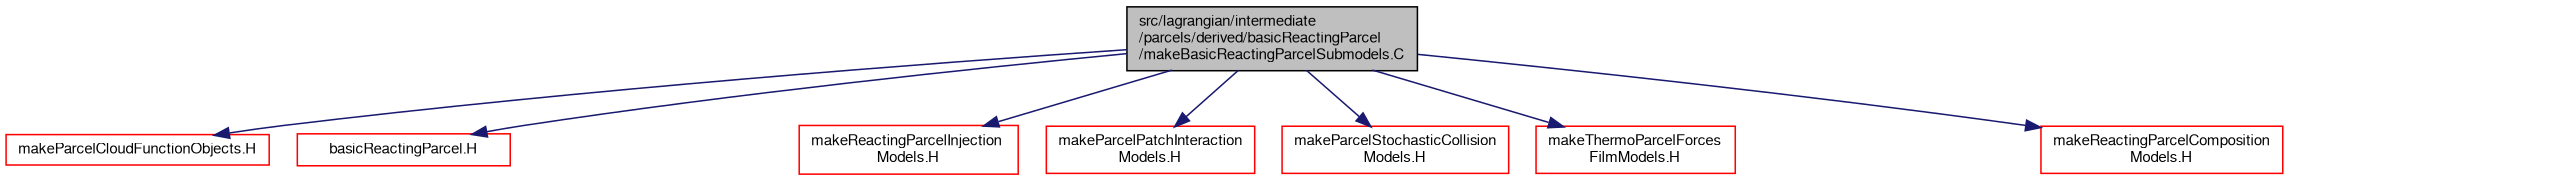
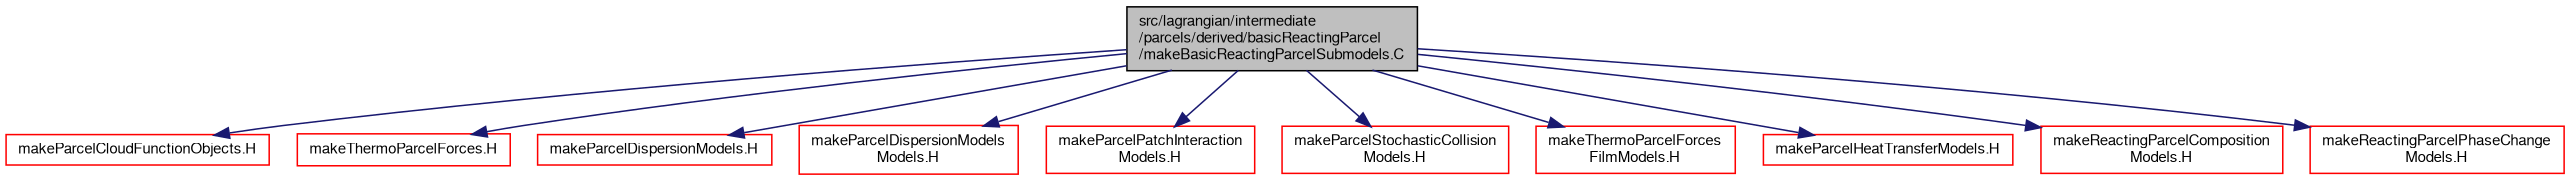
(404, 150) -> (404, 150)
none -> (655, 150)
(909, 150) -> (909, 150)
none -> (1888, 150)
none -> (2437, 150)
